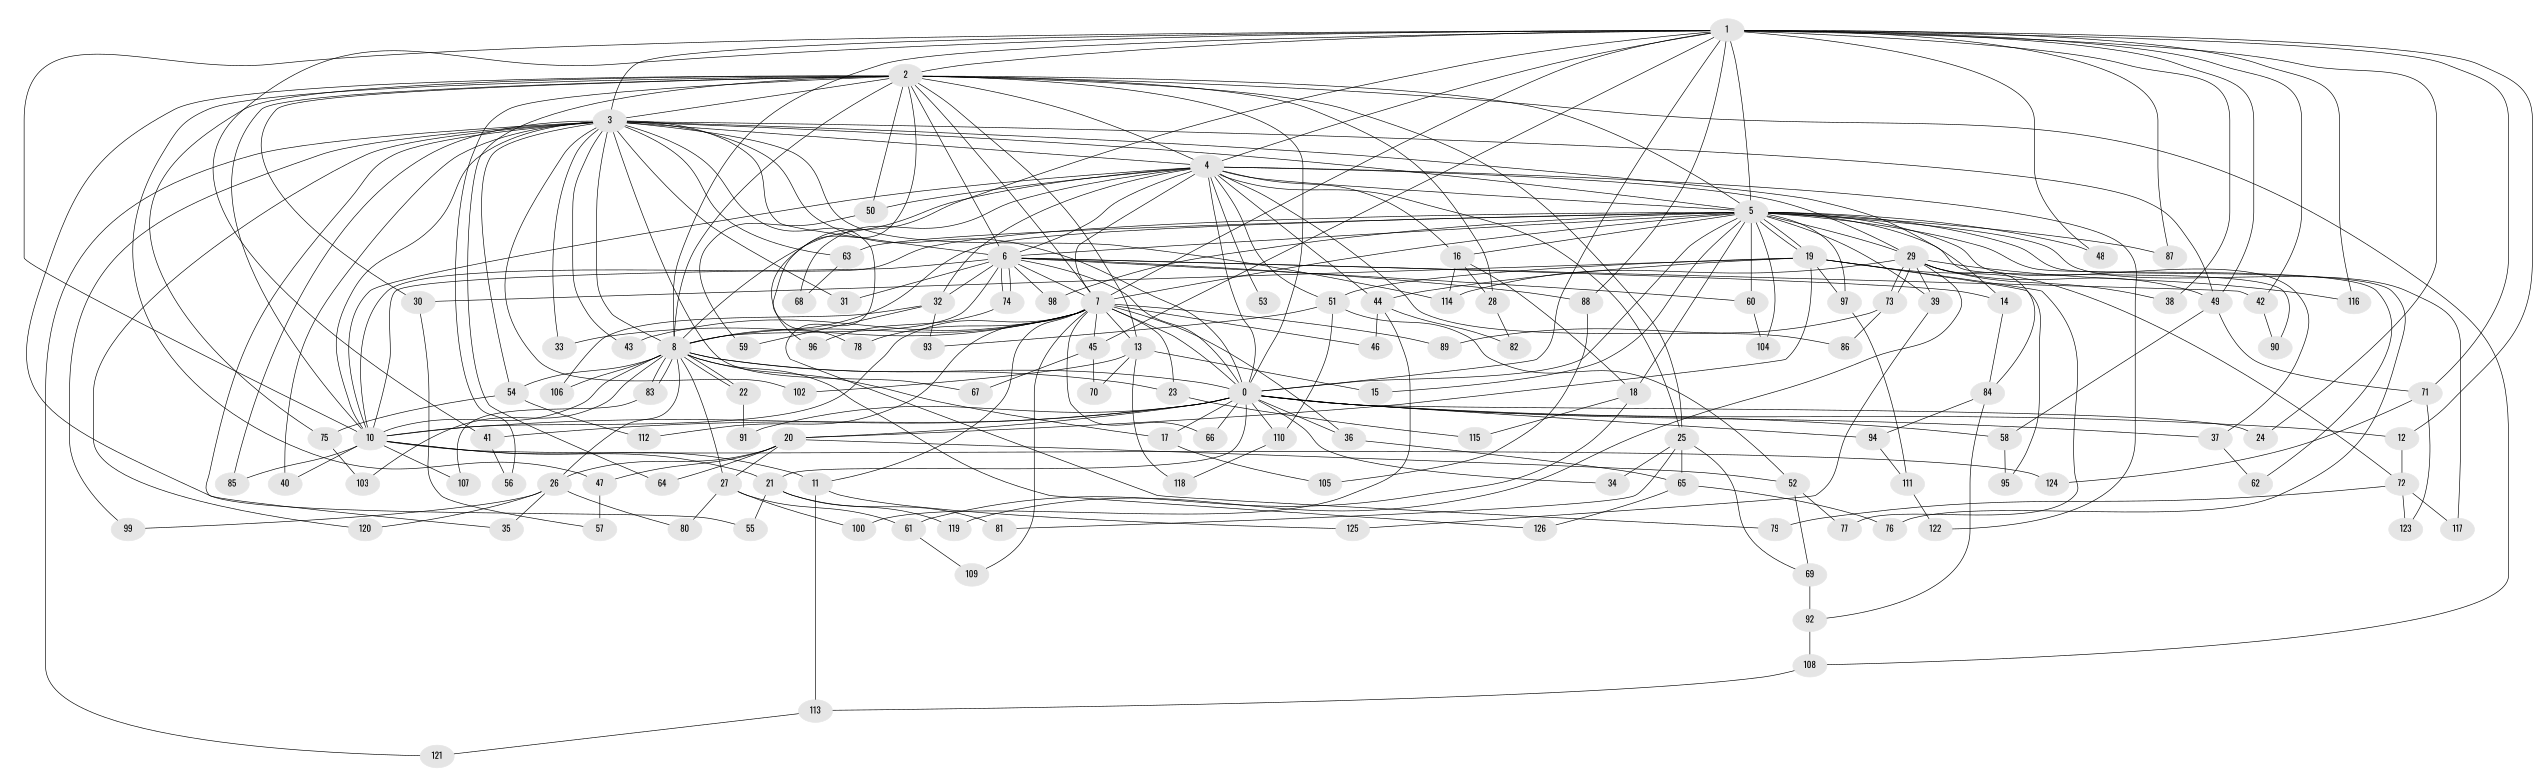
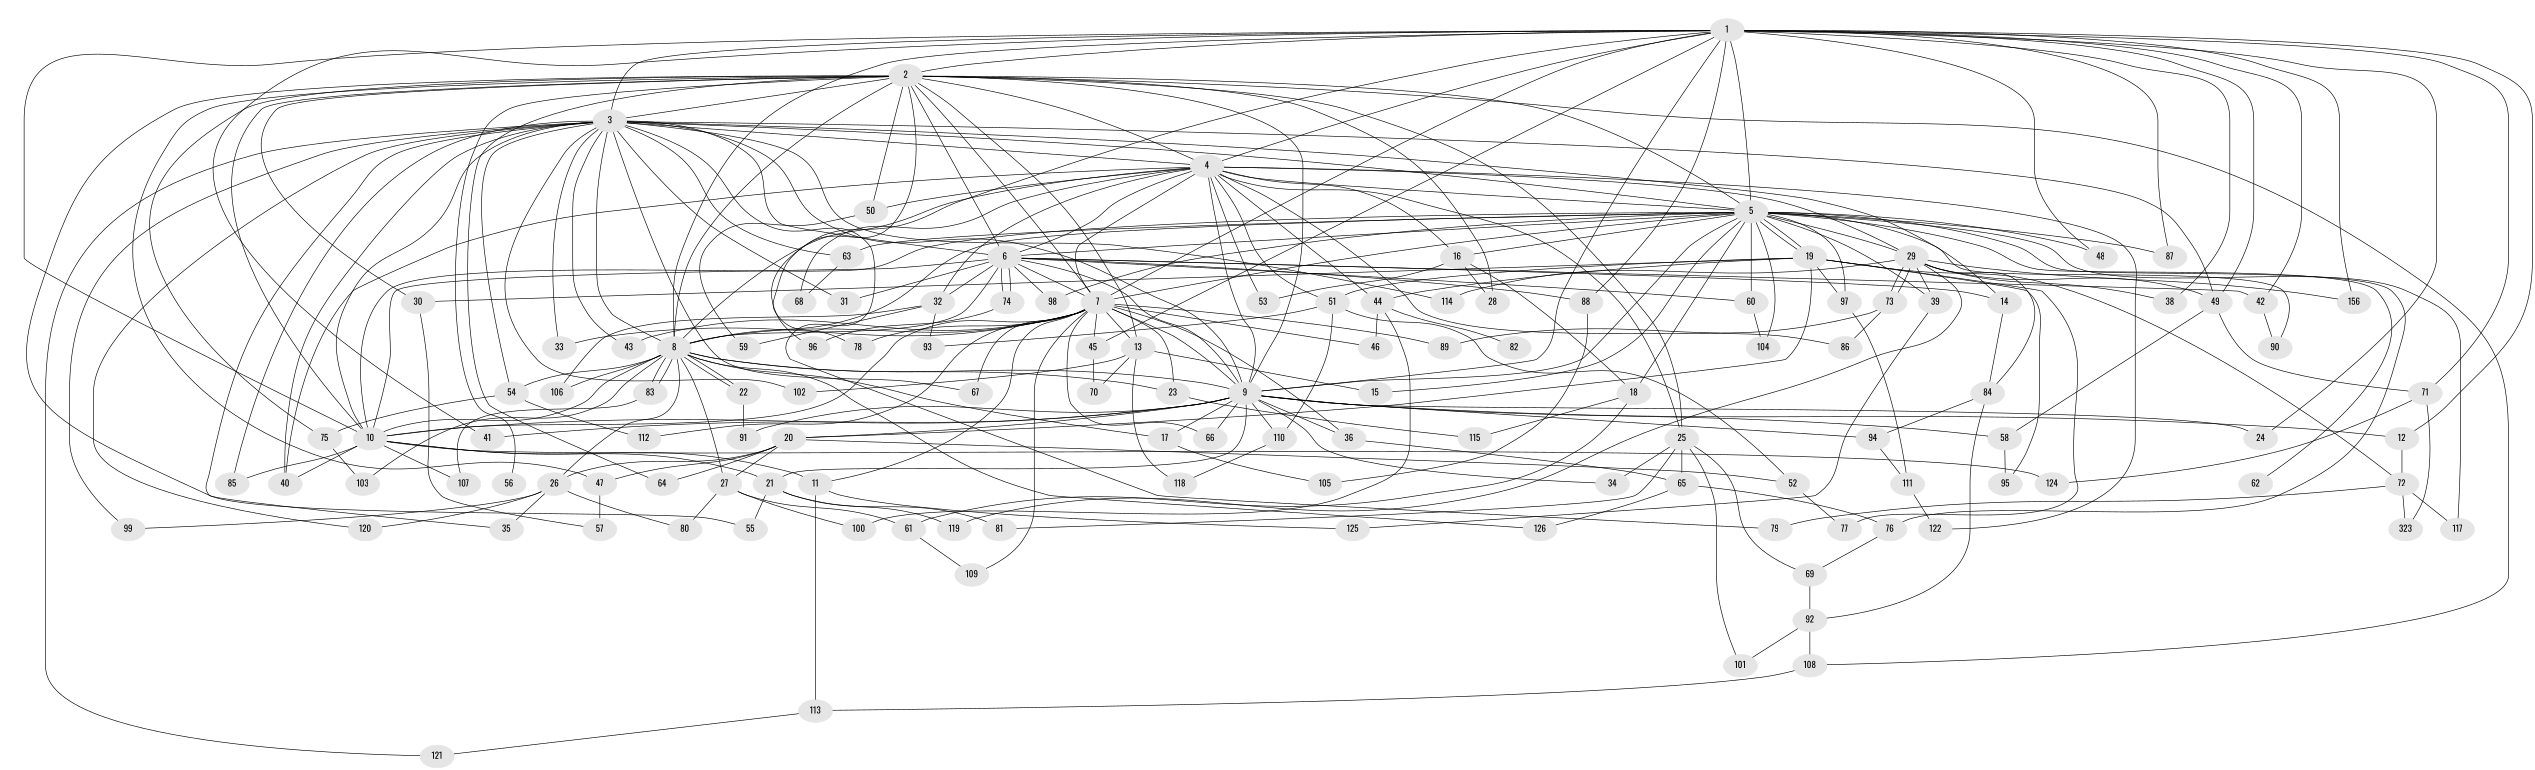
(682, 227) -> (667, 205)
(1452, 280) -> (1345, 285)
(2354, 302) -> (2354, 302)
(1503, 325) -> none
(1045, 366) -> (1008, 332)
(1245, 393) -> (1245, 393)
(2215, 439) -> none
(497, 458) -> none
(1801, 529) -> (1850, 552)
(2406, 529) -> (2406, 529)
none -> (1741, 666)
